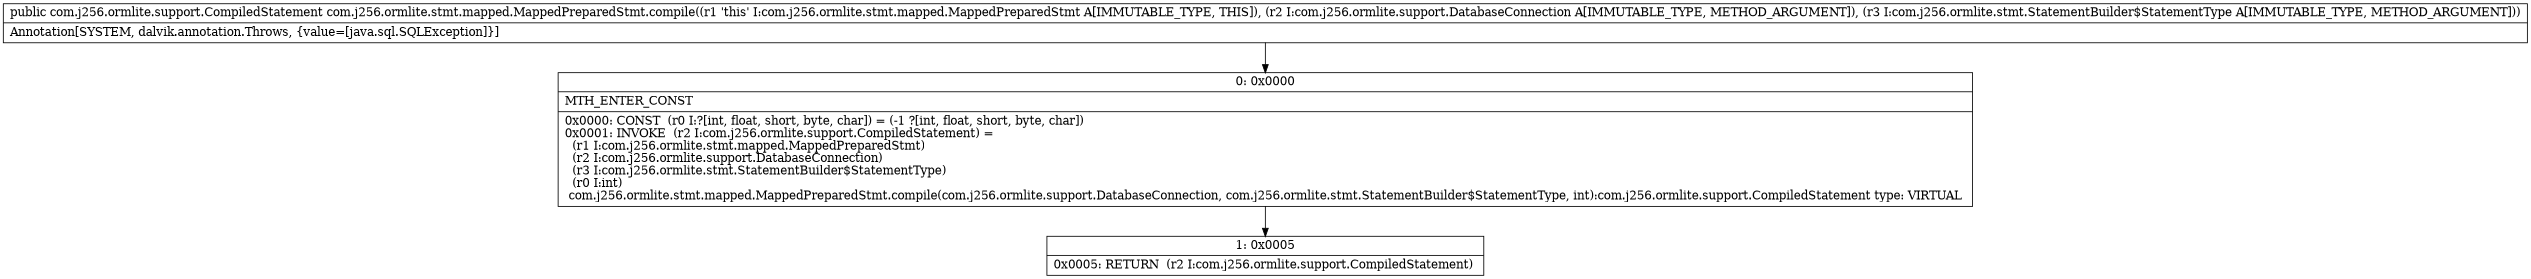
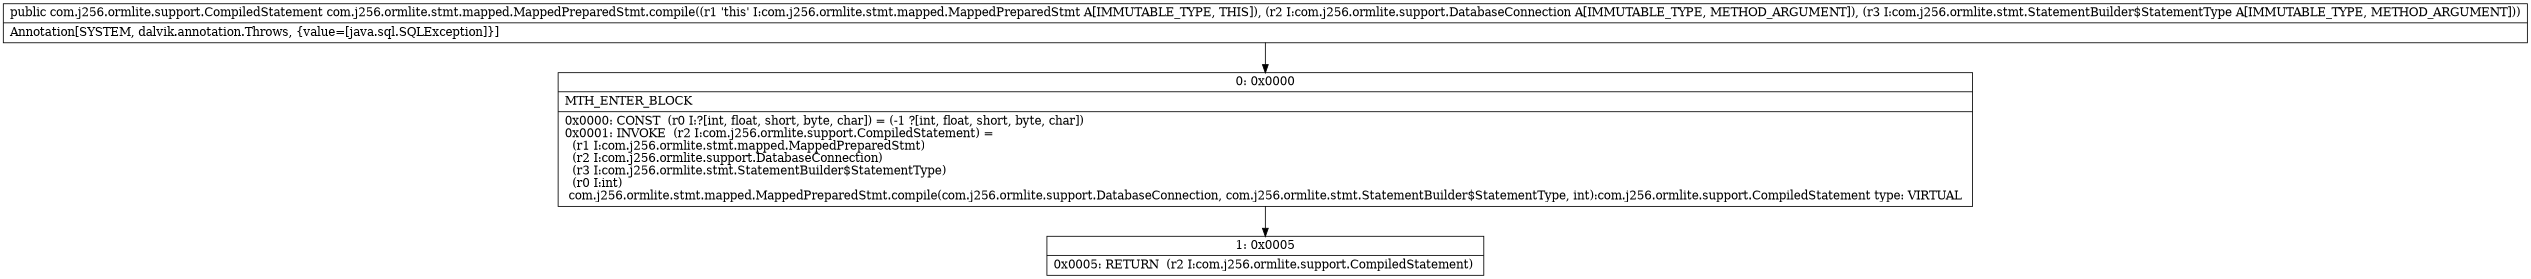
(629, 101) -> (629, 101)
